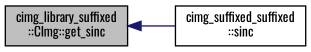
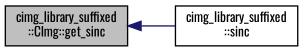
(241, 26) -> (237, 26)
